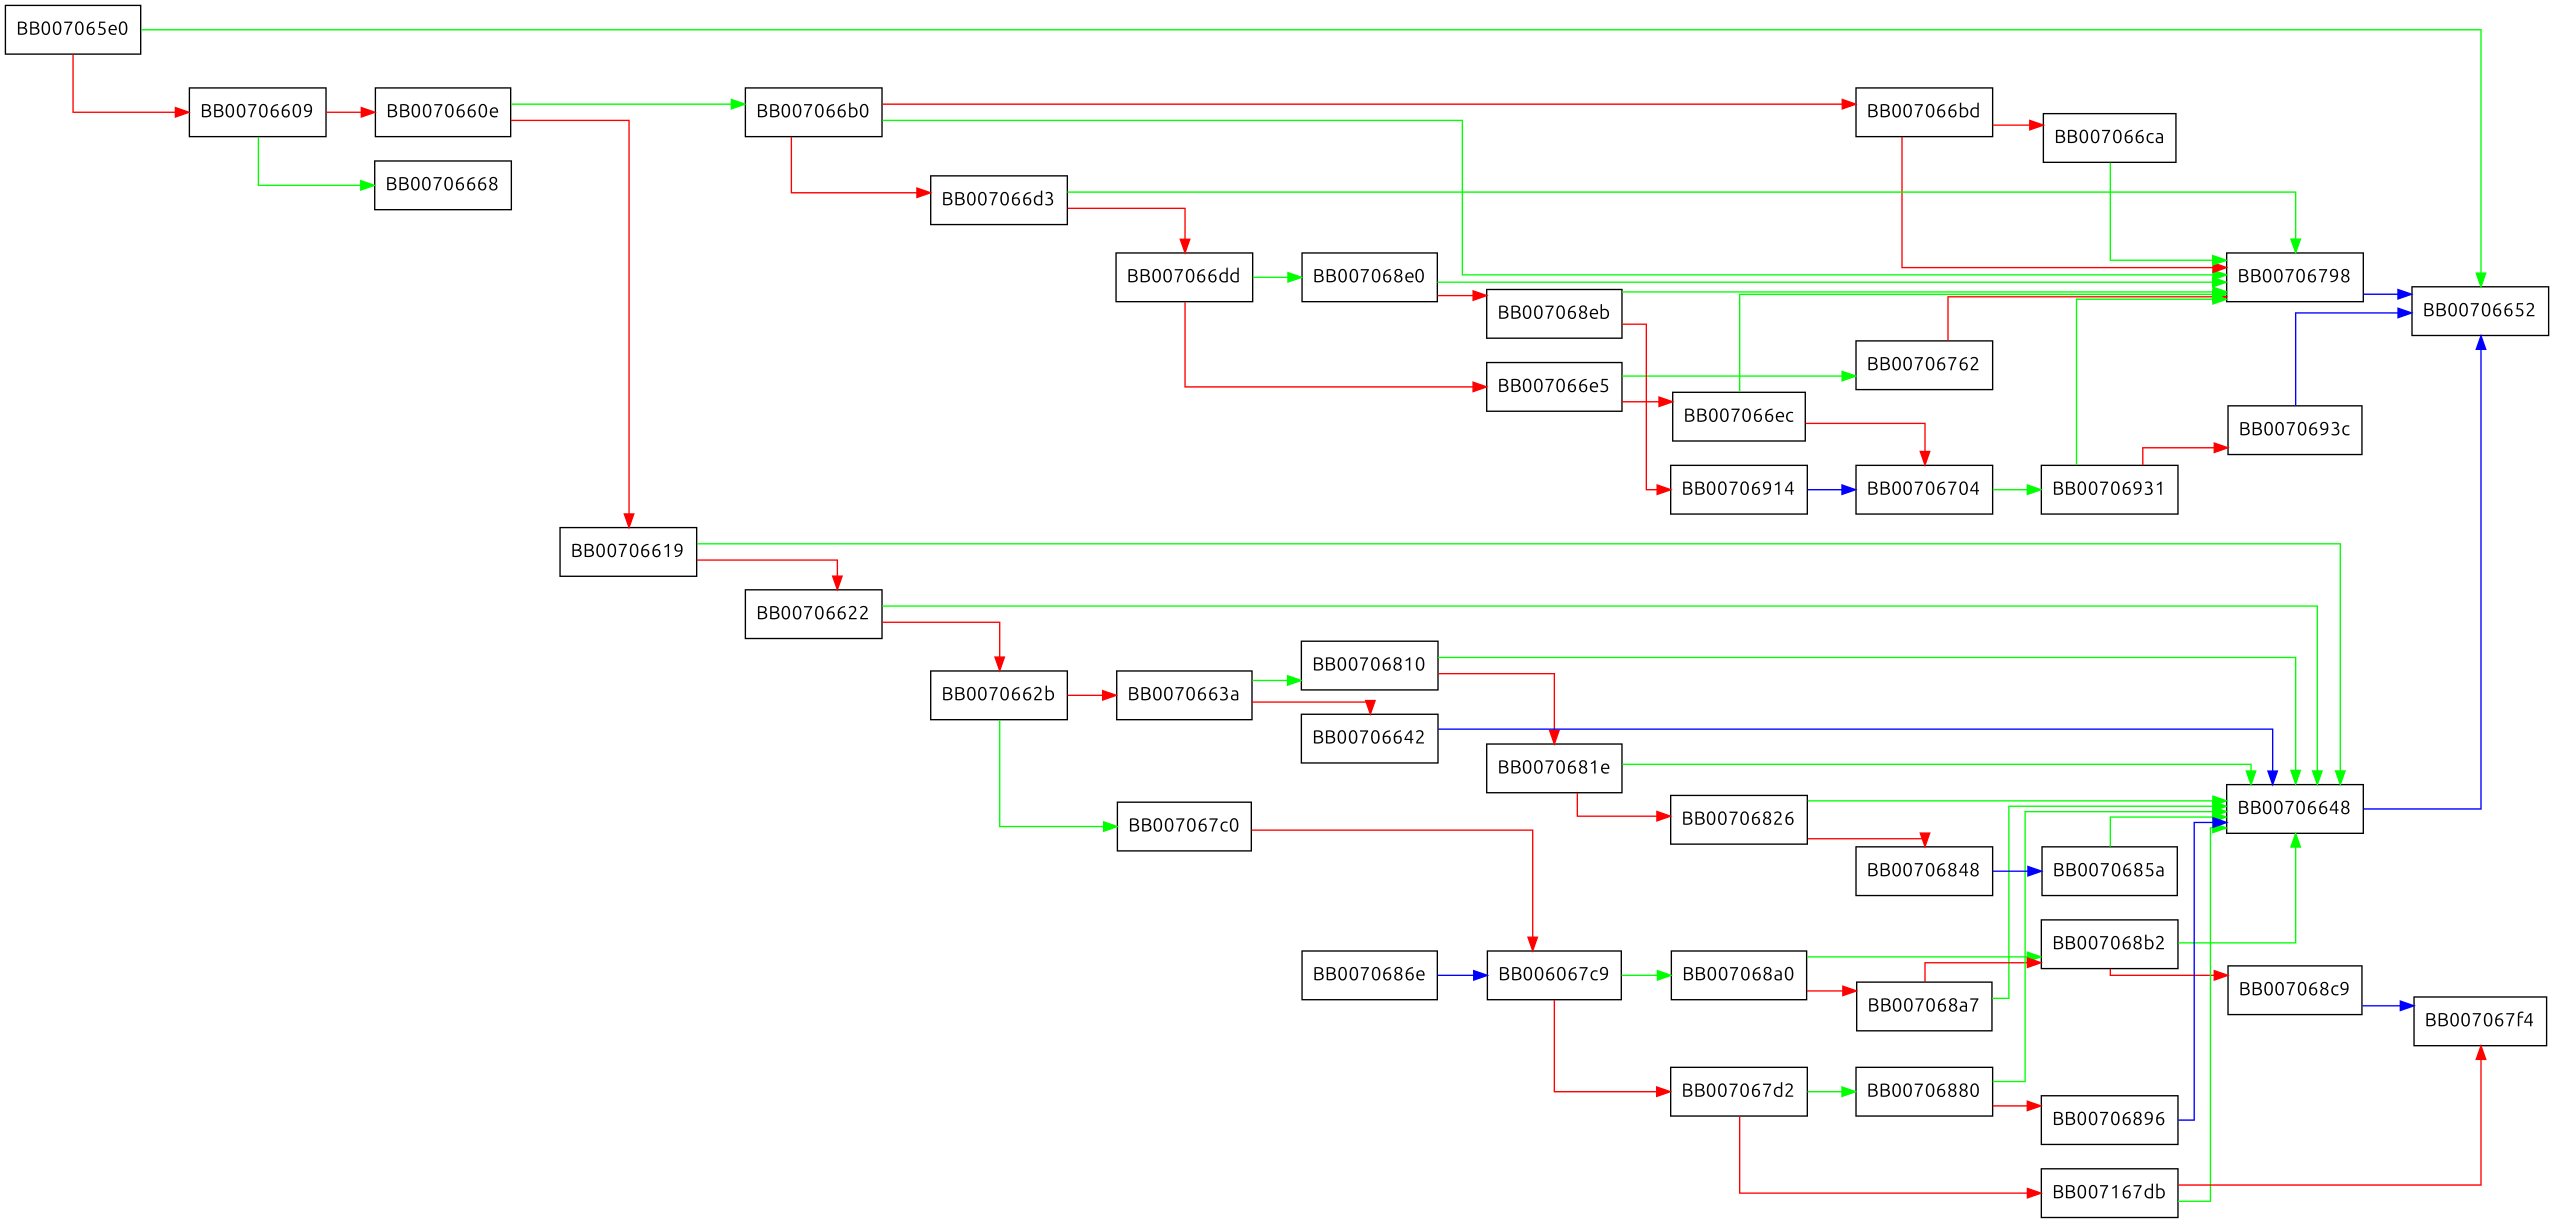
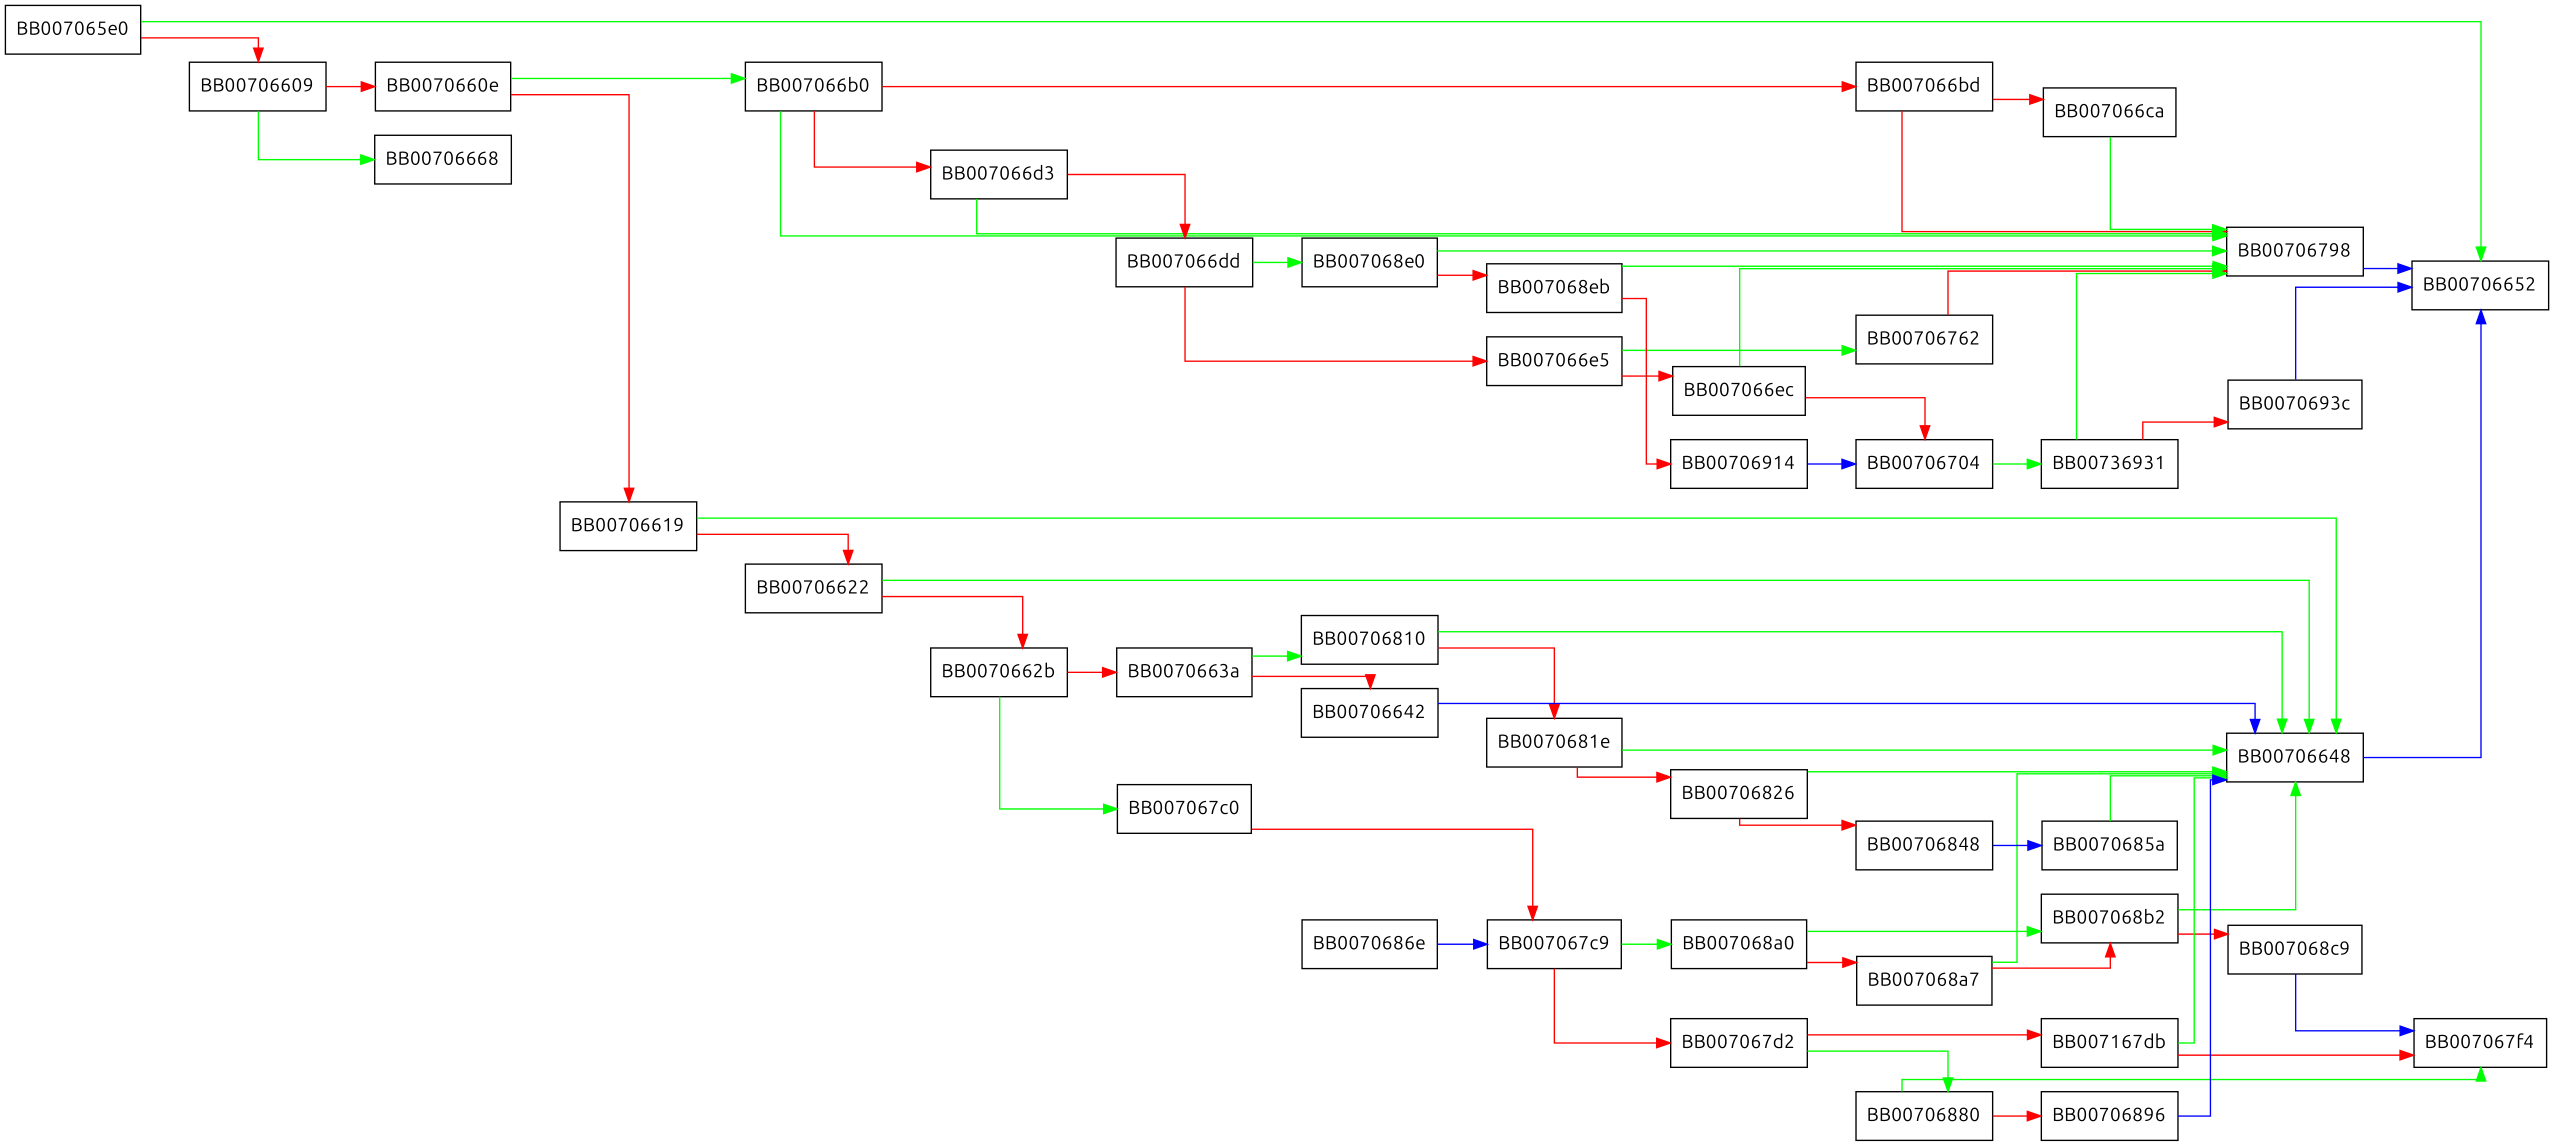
(2110, 490) -> (2110, 464)
(2025, 881) -> (2186, 1080)
(1554, 975) -> (1554, 944)
